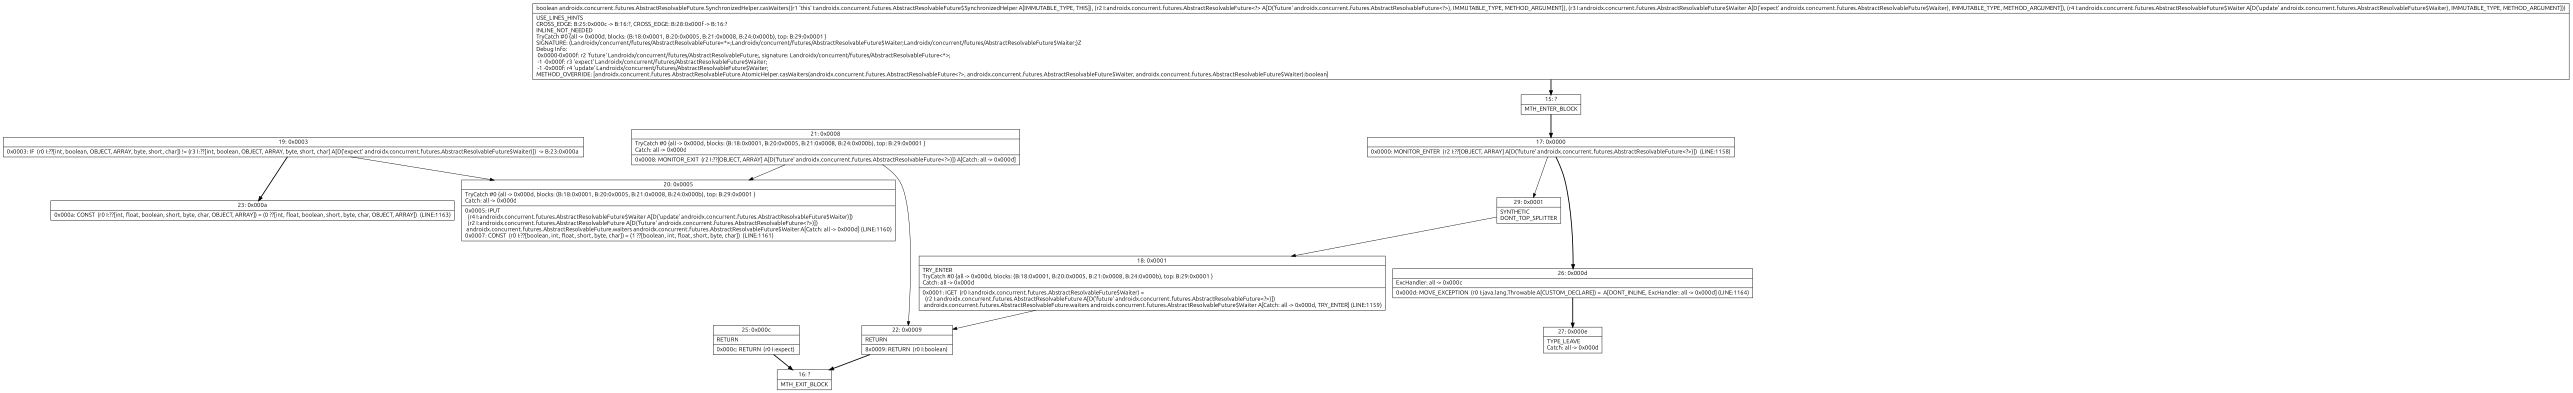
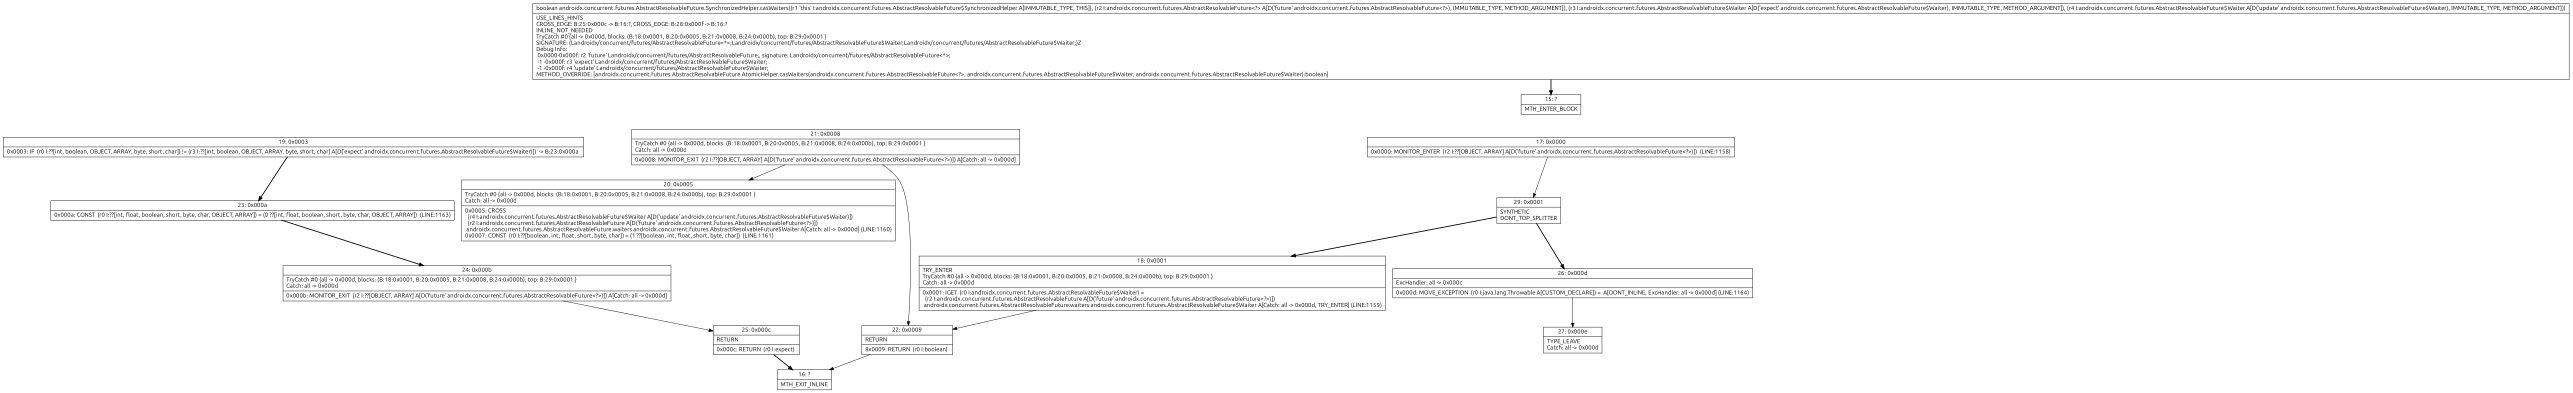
(1551, 124) -> none
(420, 168) -> none
(1570, 210) -> (1549, 244)
(484, 211) -> (487, 211)
(1396, 236) -> (1396, 236)
none -> (477, 283)
(1573, 310) -> (1573, 310)
(852, 361) -> (852, 361)
(804, 385) -> (804, 385)
